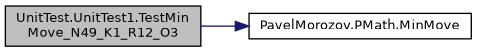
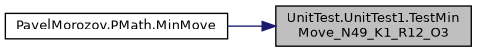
(218, 26) -> (245, 26)
